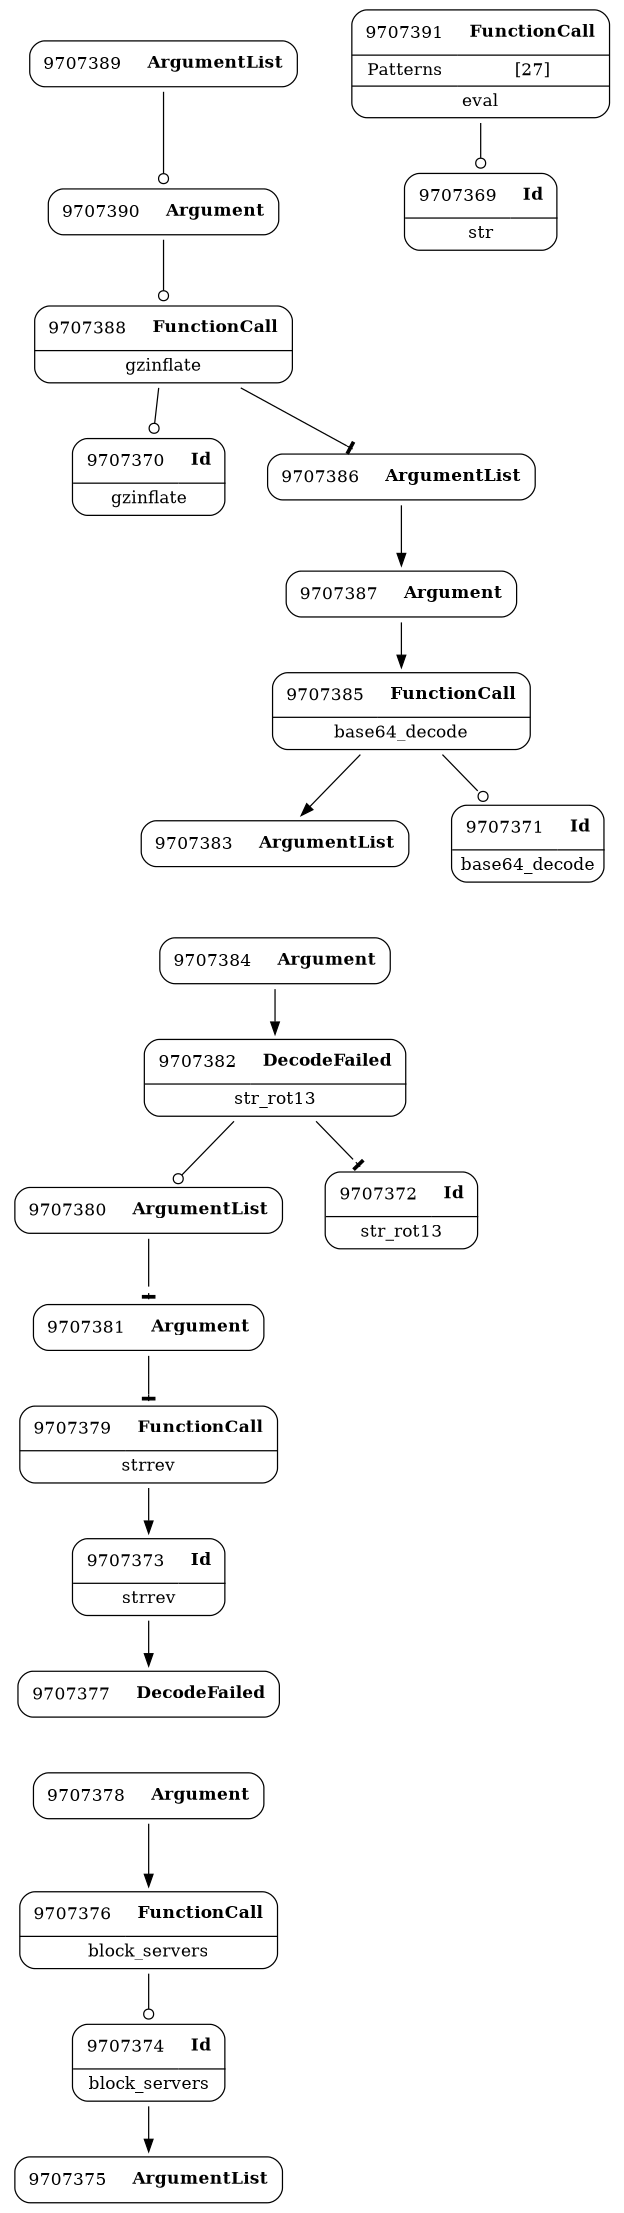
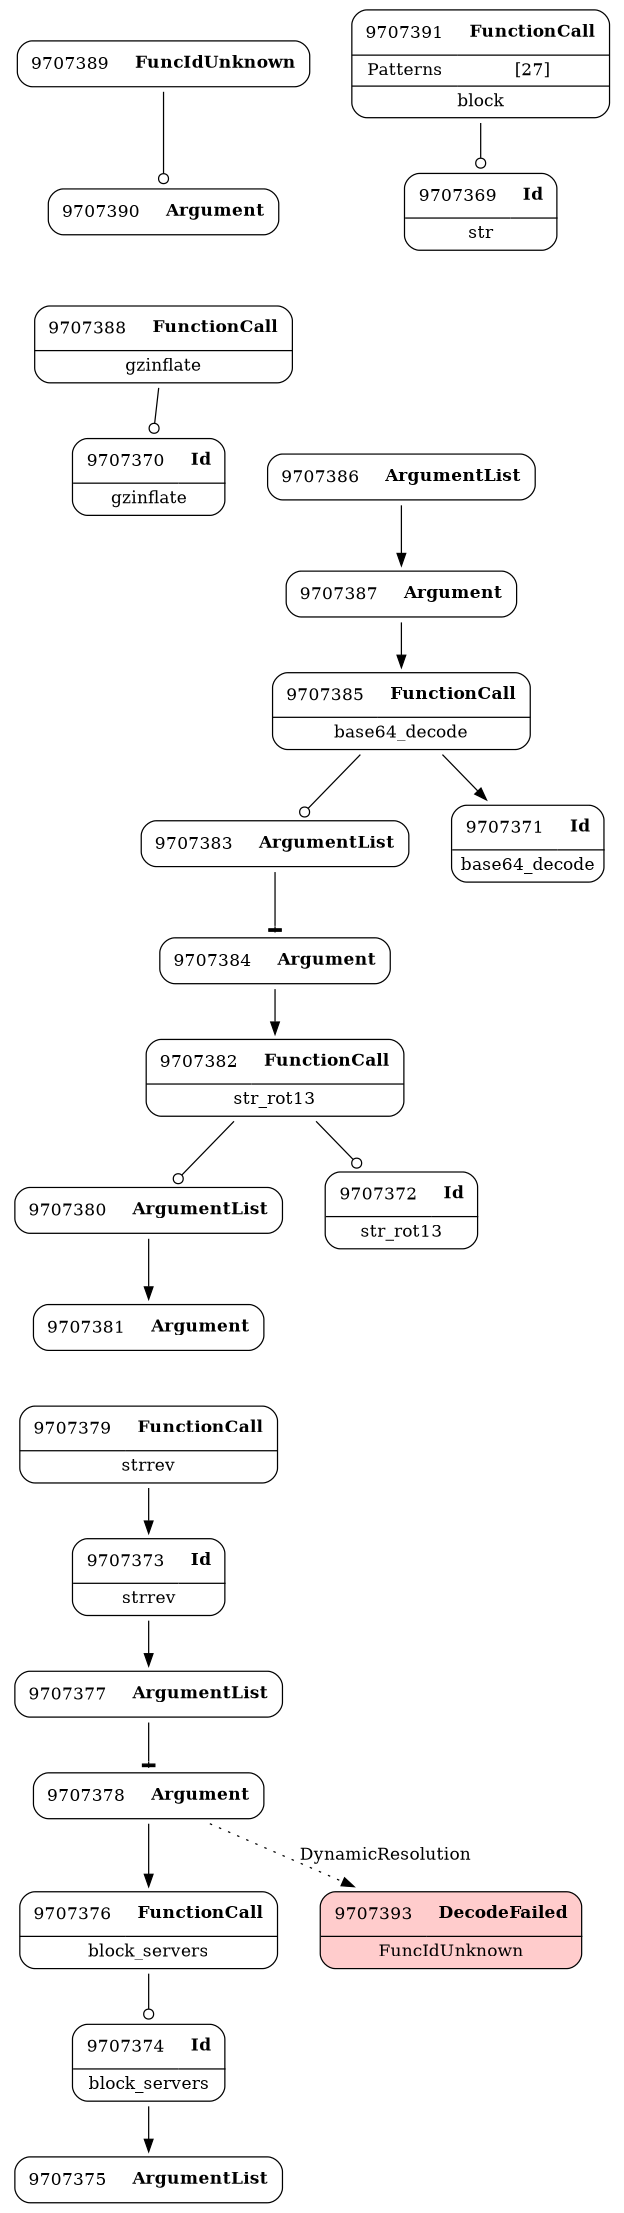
(216, 63) -> (216, 63)
(481, 101) -> (481, 101)
(164, 265) -> none
(294, 417) -> none
(460, 773) -> (460, 773)
(334, 781) -> (334, 781)
none -> (275, 899)
(328, 1060) -> (327, 1060)
(335, 1140) -> (335, 1140)
(149, 1263) -> (149, 1263)
(149, 1375) -> none
(201, 1693) -> (201, 1693)
none -> (149, 1742)
none -> (451, 1930)
